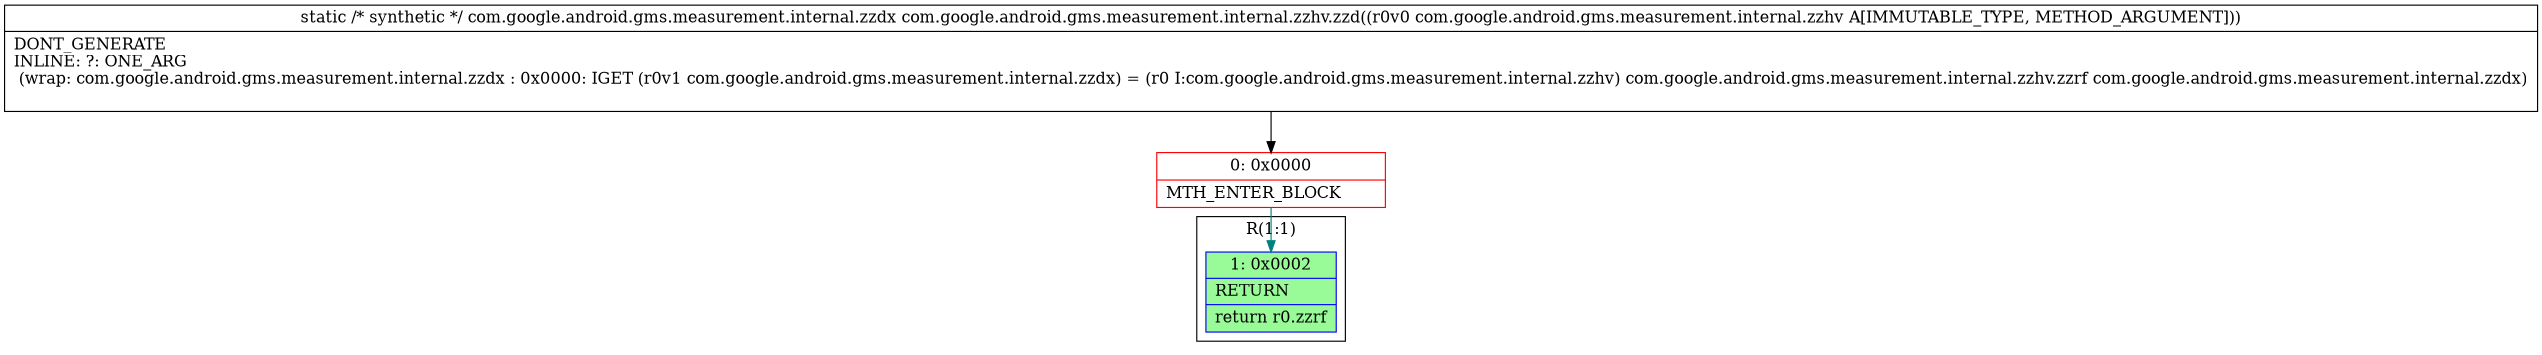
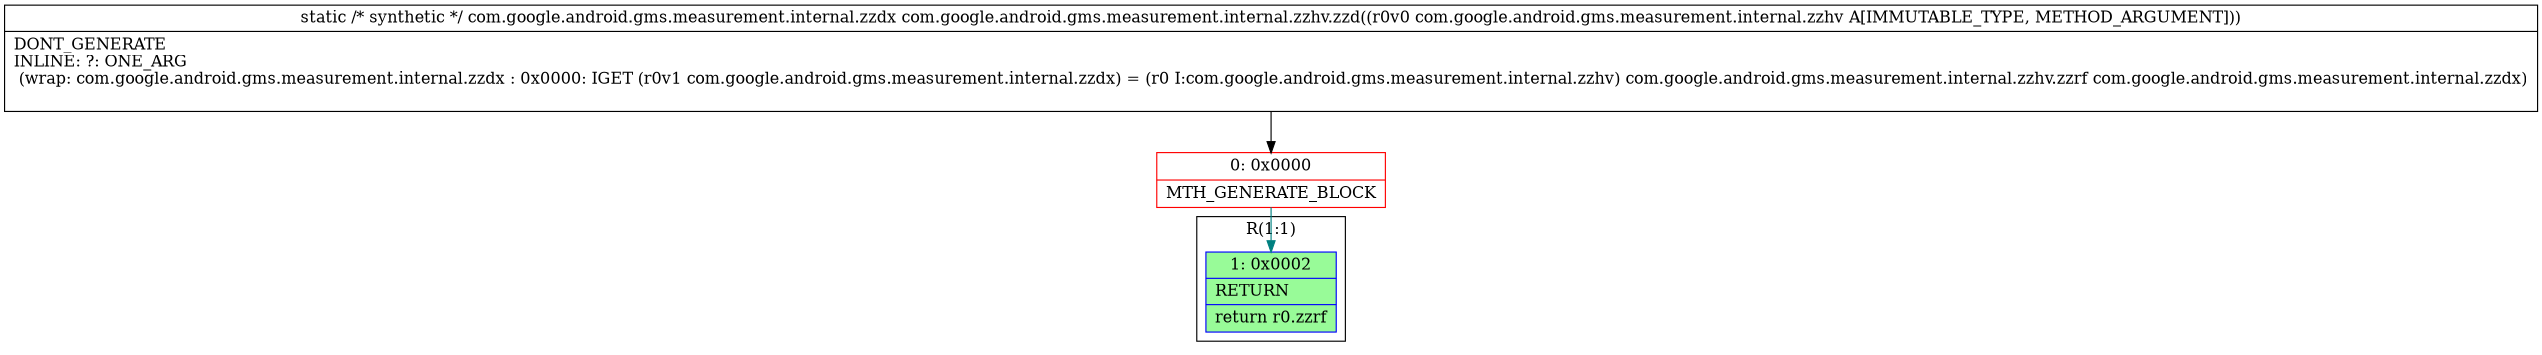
(1254, 193) -> (1271, 193)
